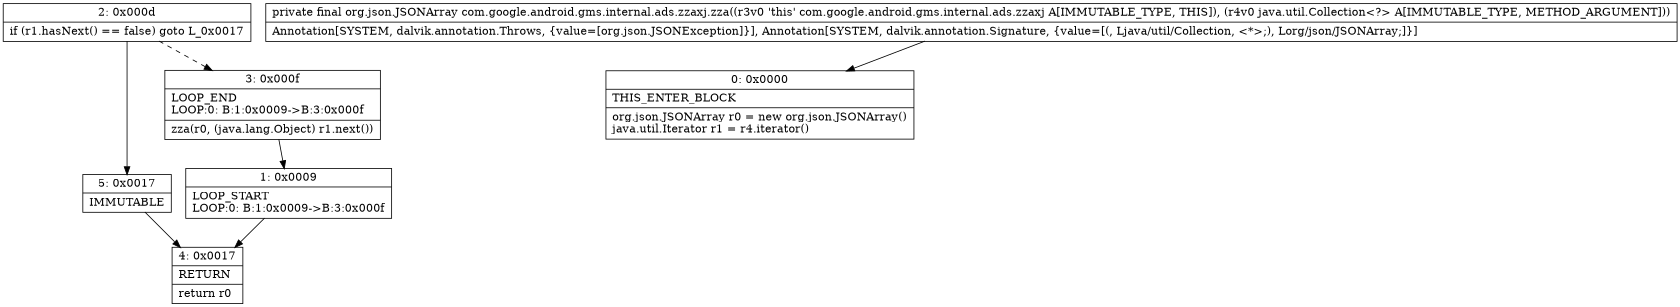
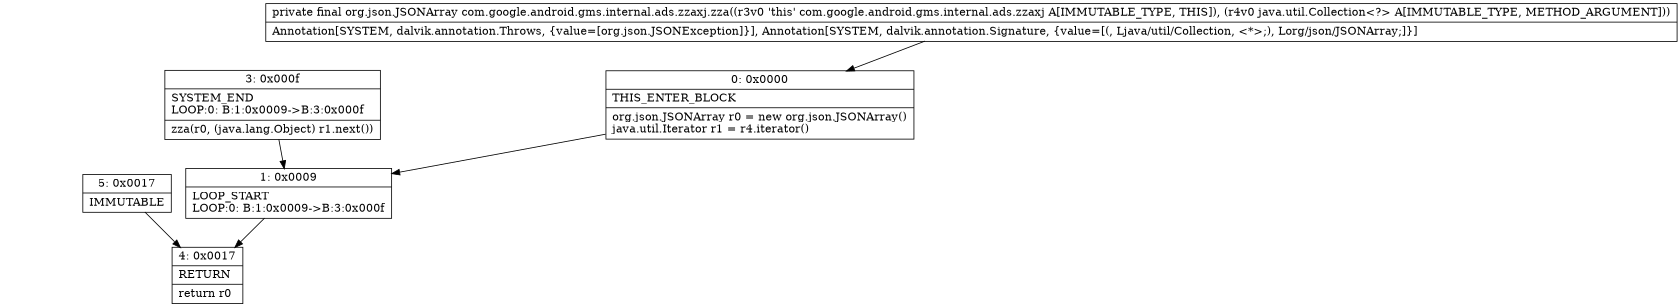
(127, 23) -> none
(204, 98) -> (213, 98)
none -> (503, 153)
